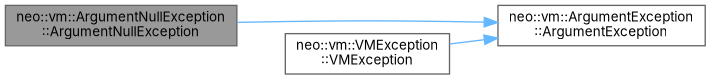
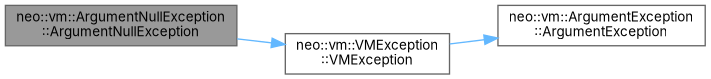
(361, 21) -> (254, 41)
